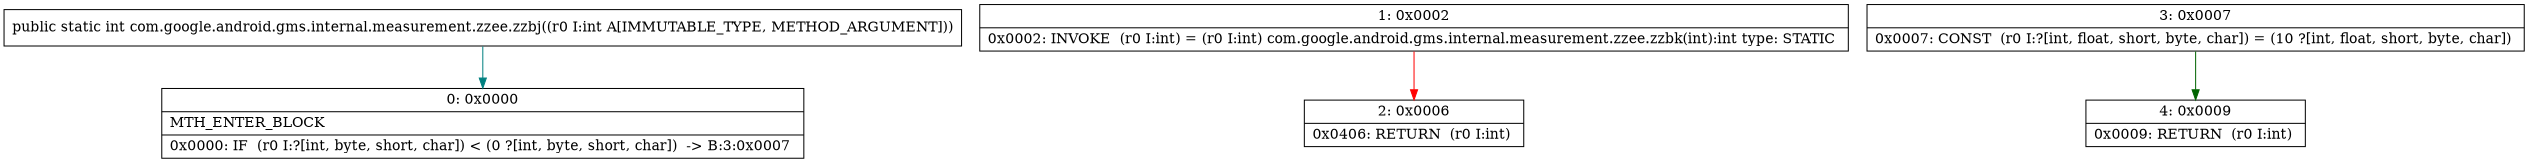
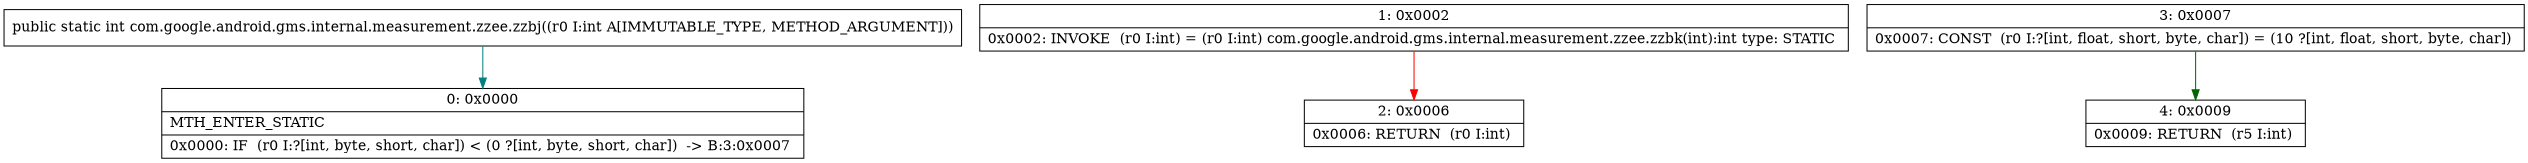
(248, 123) -> (248, 123)
(1414, 134) -> (1414, 134)
(2196, 134) -> (2196, 134)
